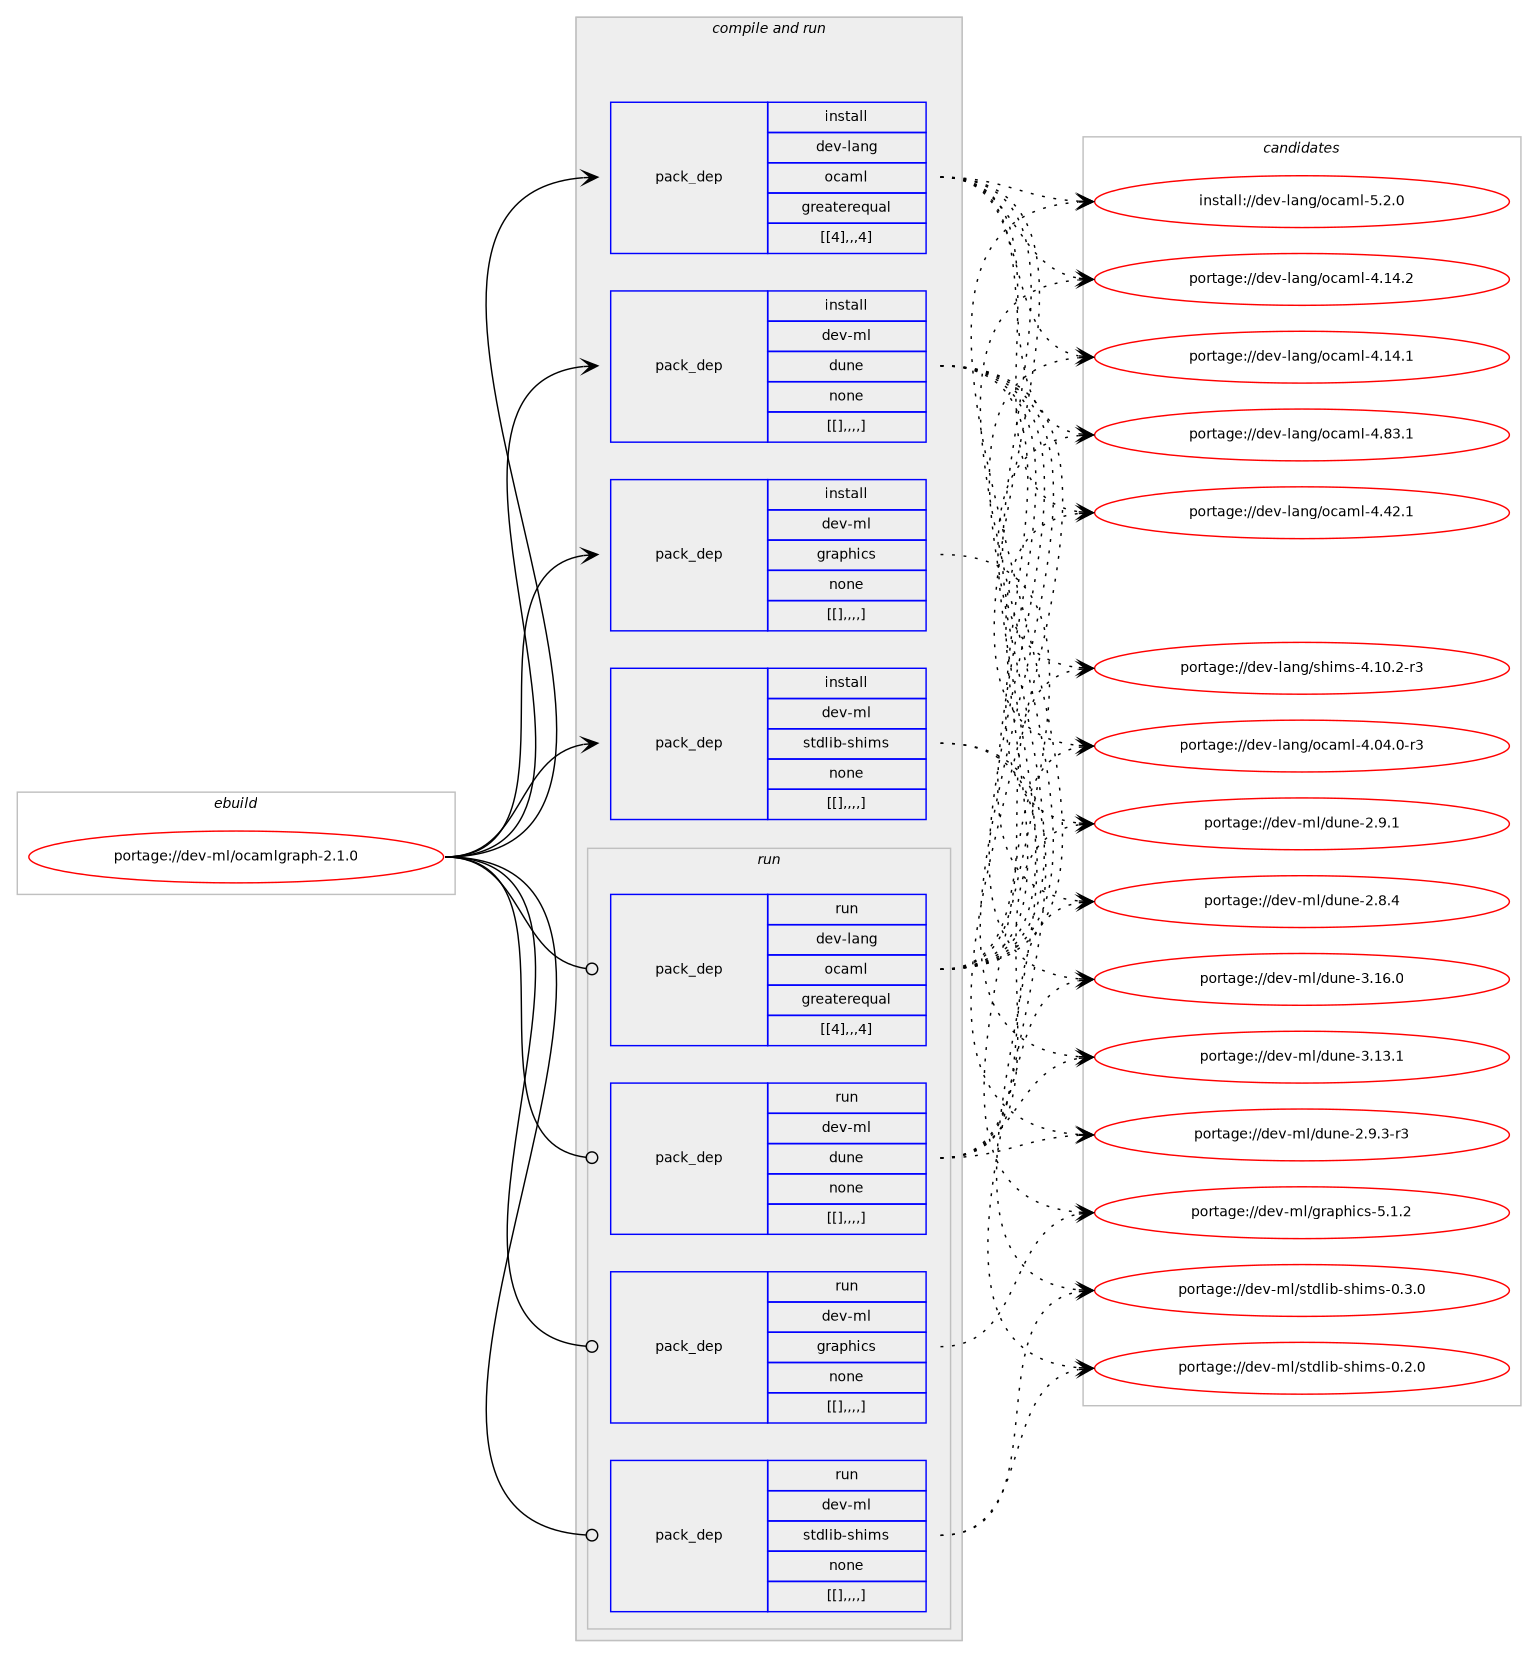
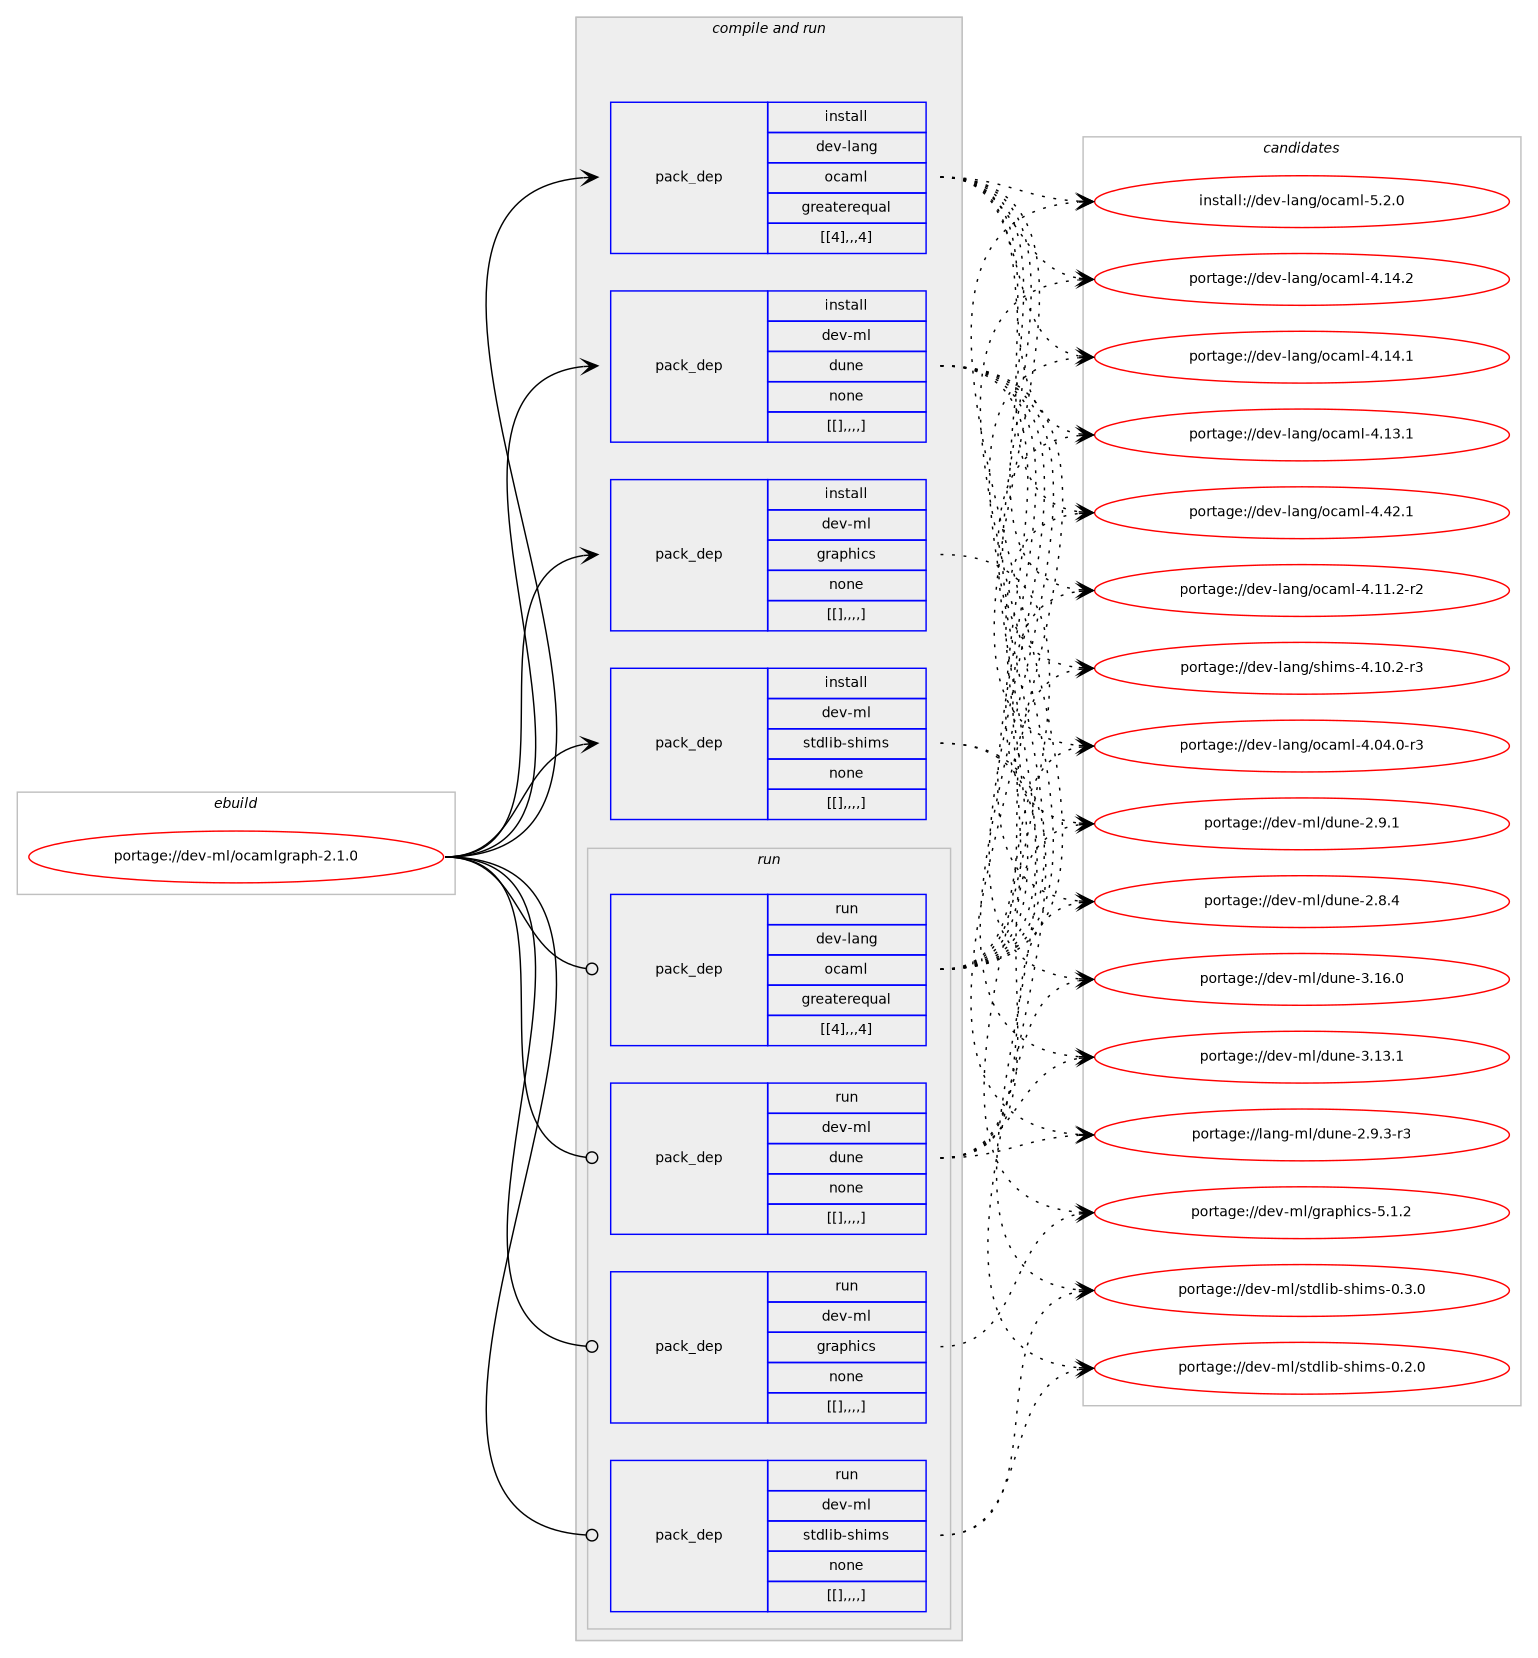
(1302, 435) -> (1302, 435)
none -> (1302, 591)
(1302, 1135) -> (1302, 1135)
